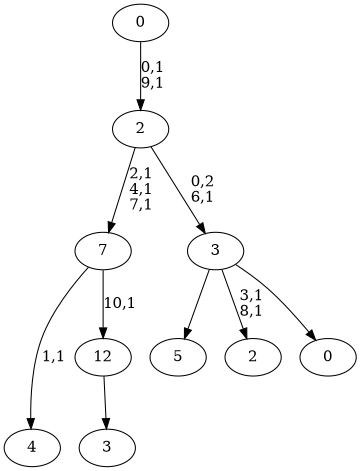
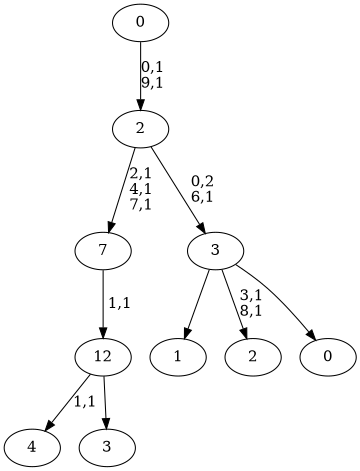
(120, 304) -> (120, 304)
(43, 336) -> (71, 398)
(178, 357) -> (178, 357)
